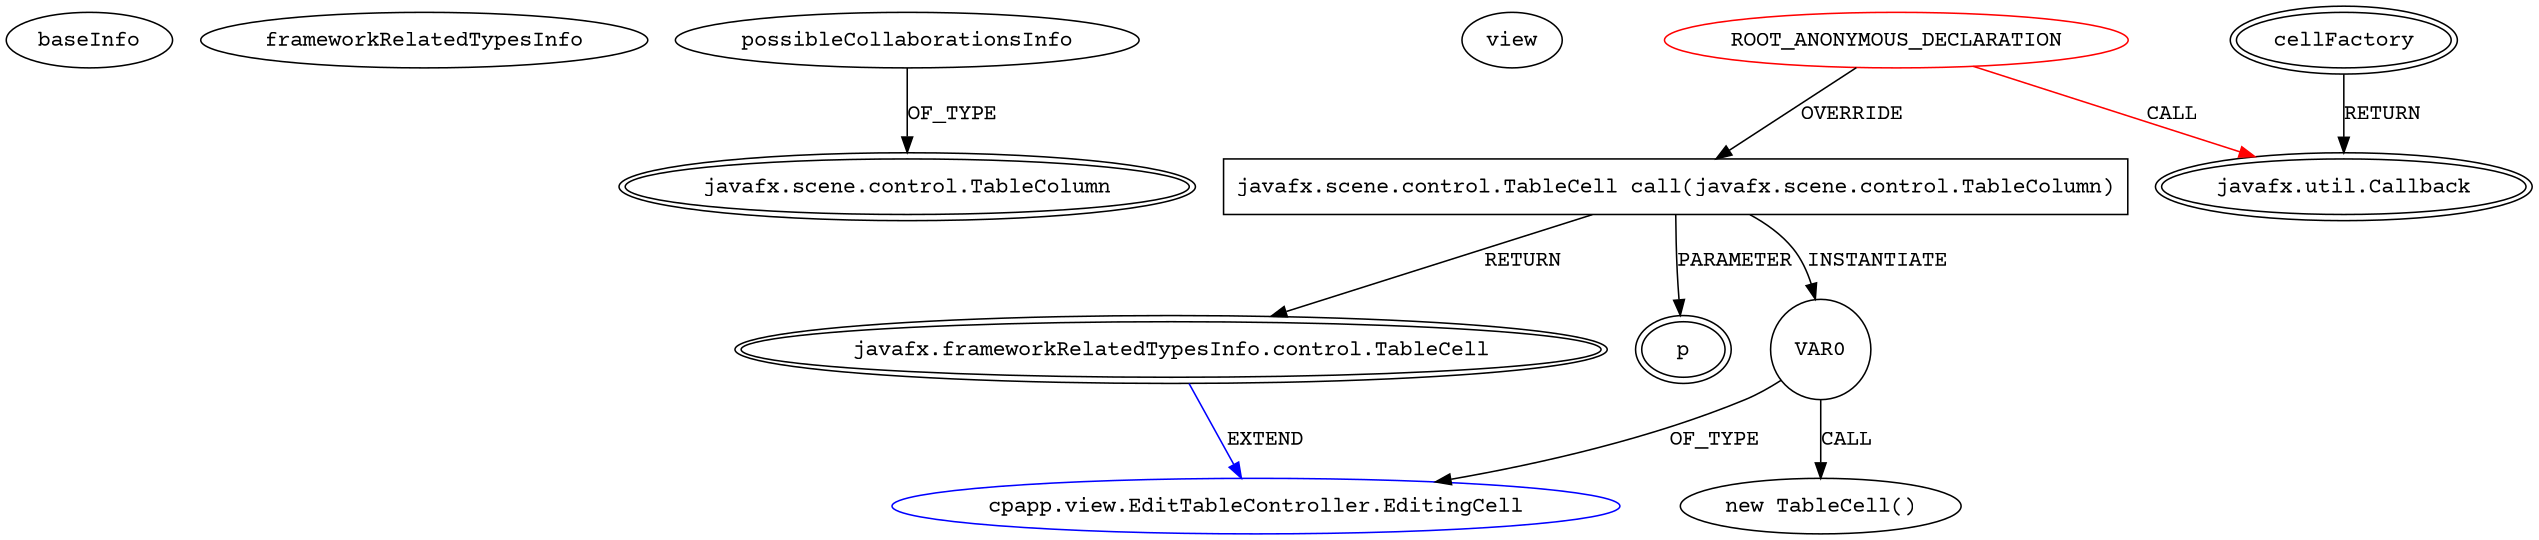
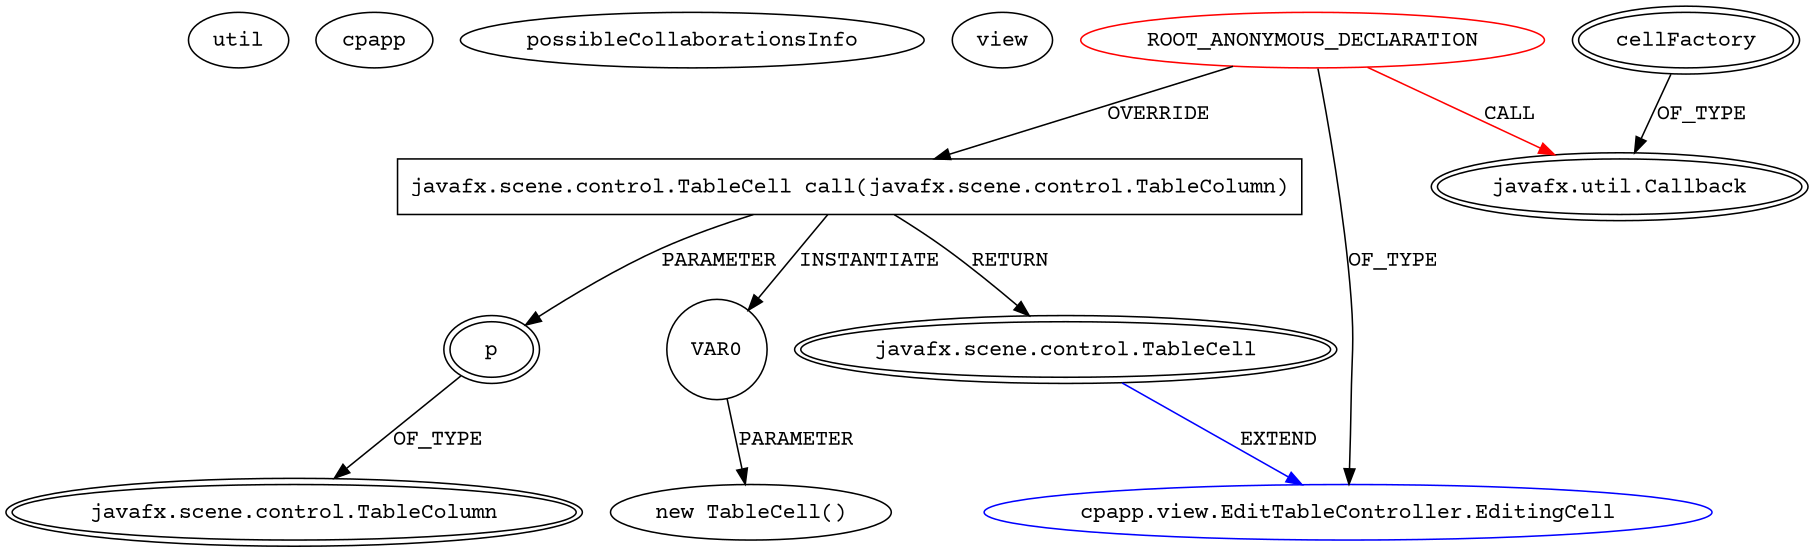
(89, 40) -> (239, 40)
(424, 40) -> (374, 40)
(907, 102) -> (404, 422)
(2382, 113) -> (1701, 113)
(1171, 349) -> (1066, 349)
(1847, 439) -> (796, 439)
(1620, 442) -> (1348, 268)
